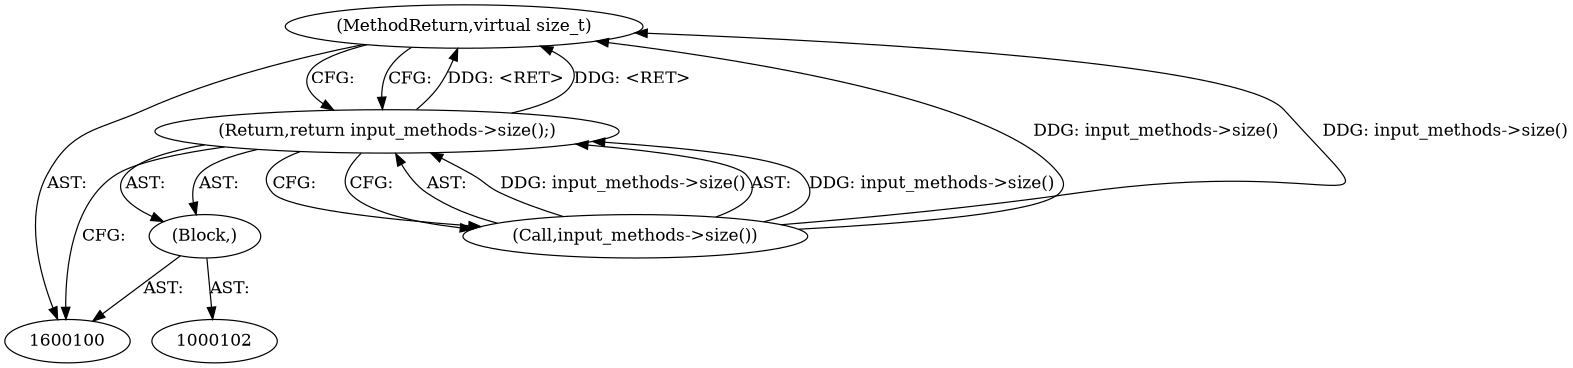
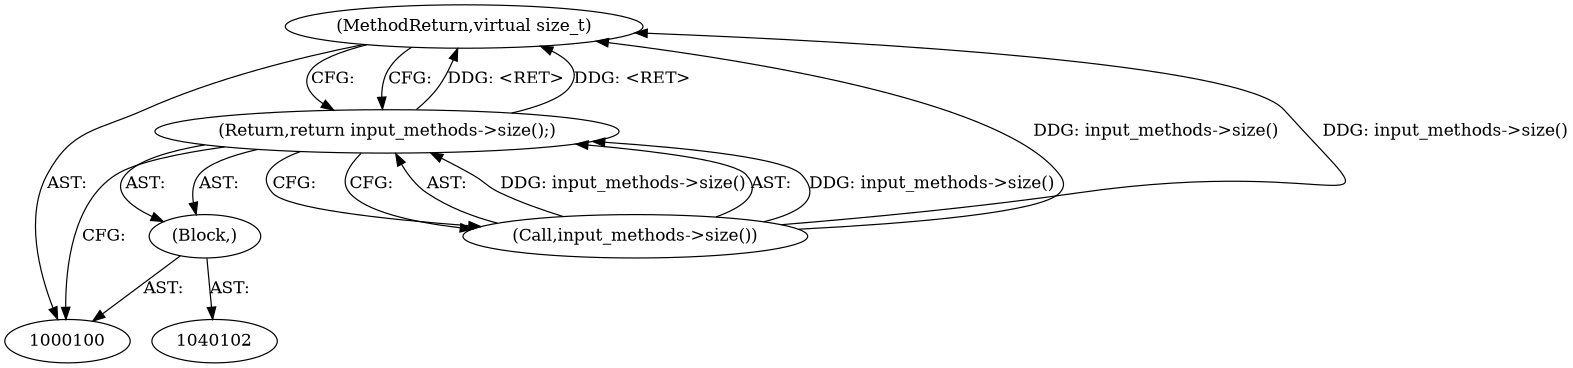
(68, 341) -> (68, 341)
(215, 341) -> (215, 341)
